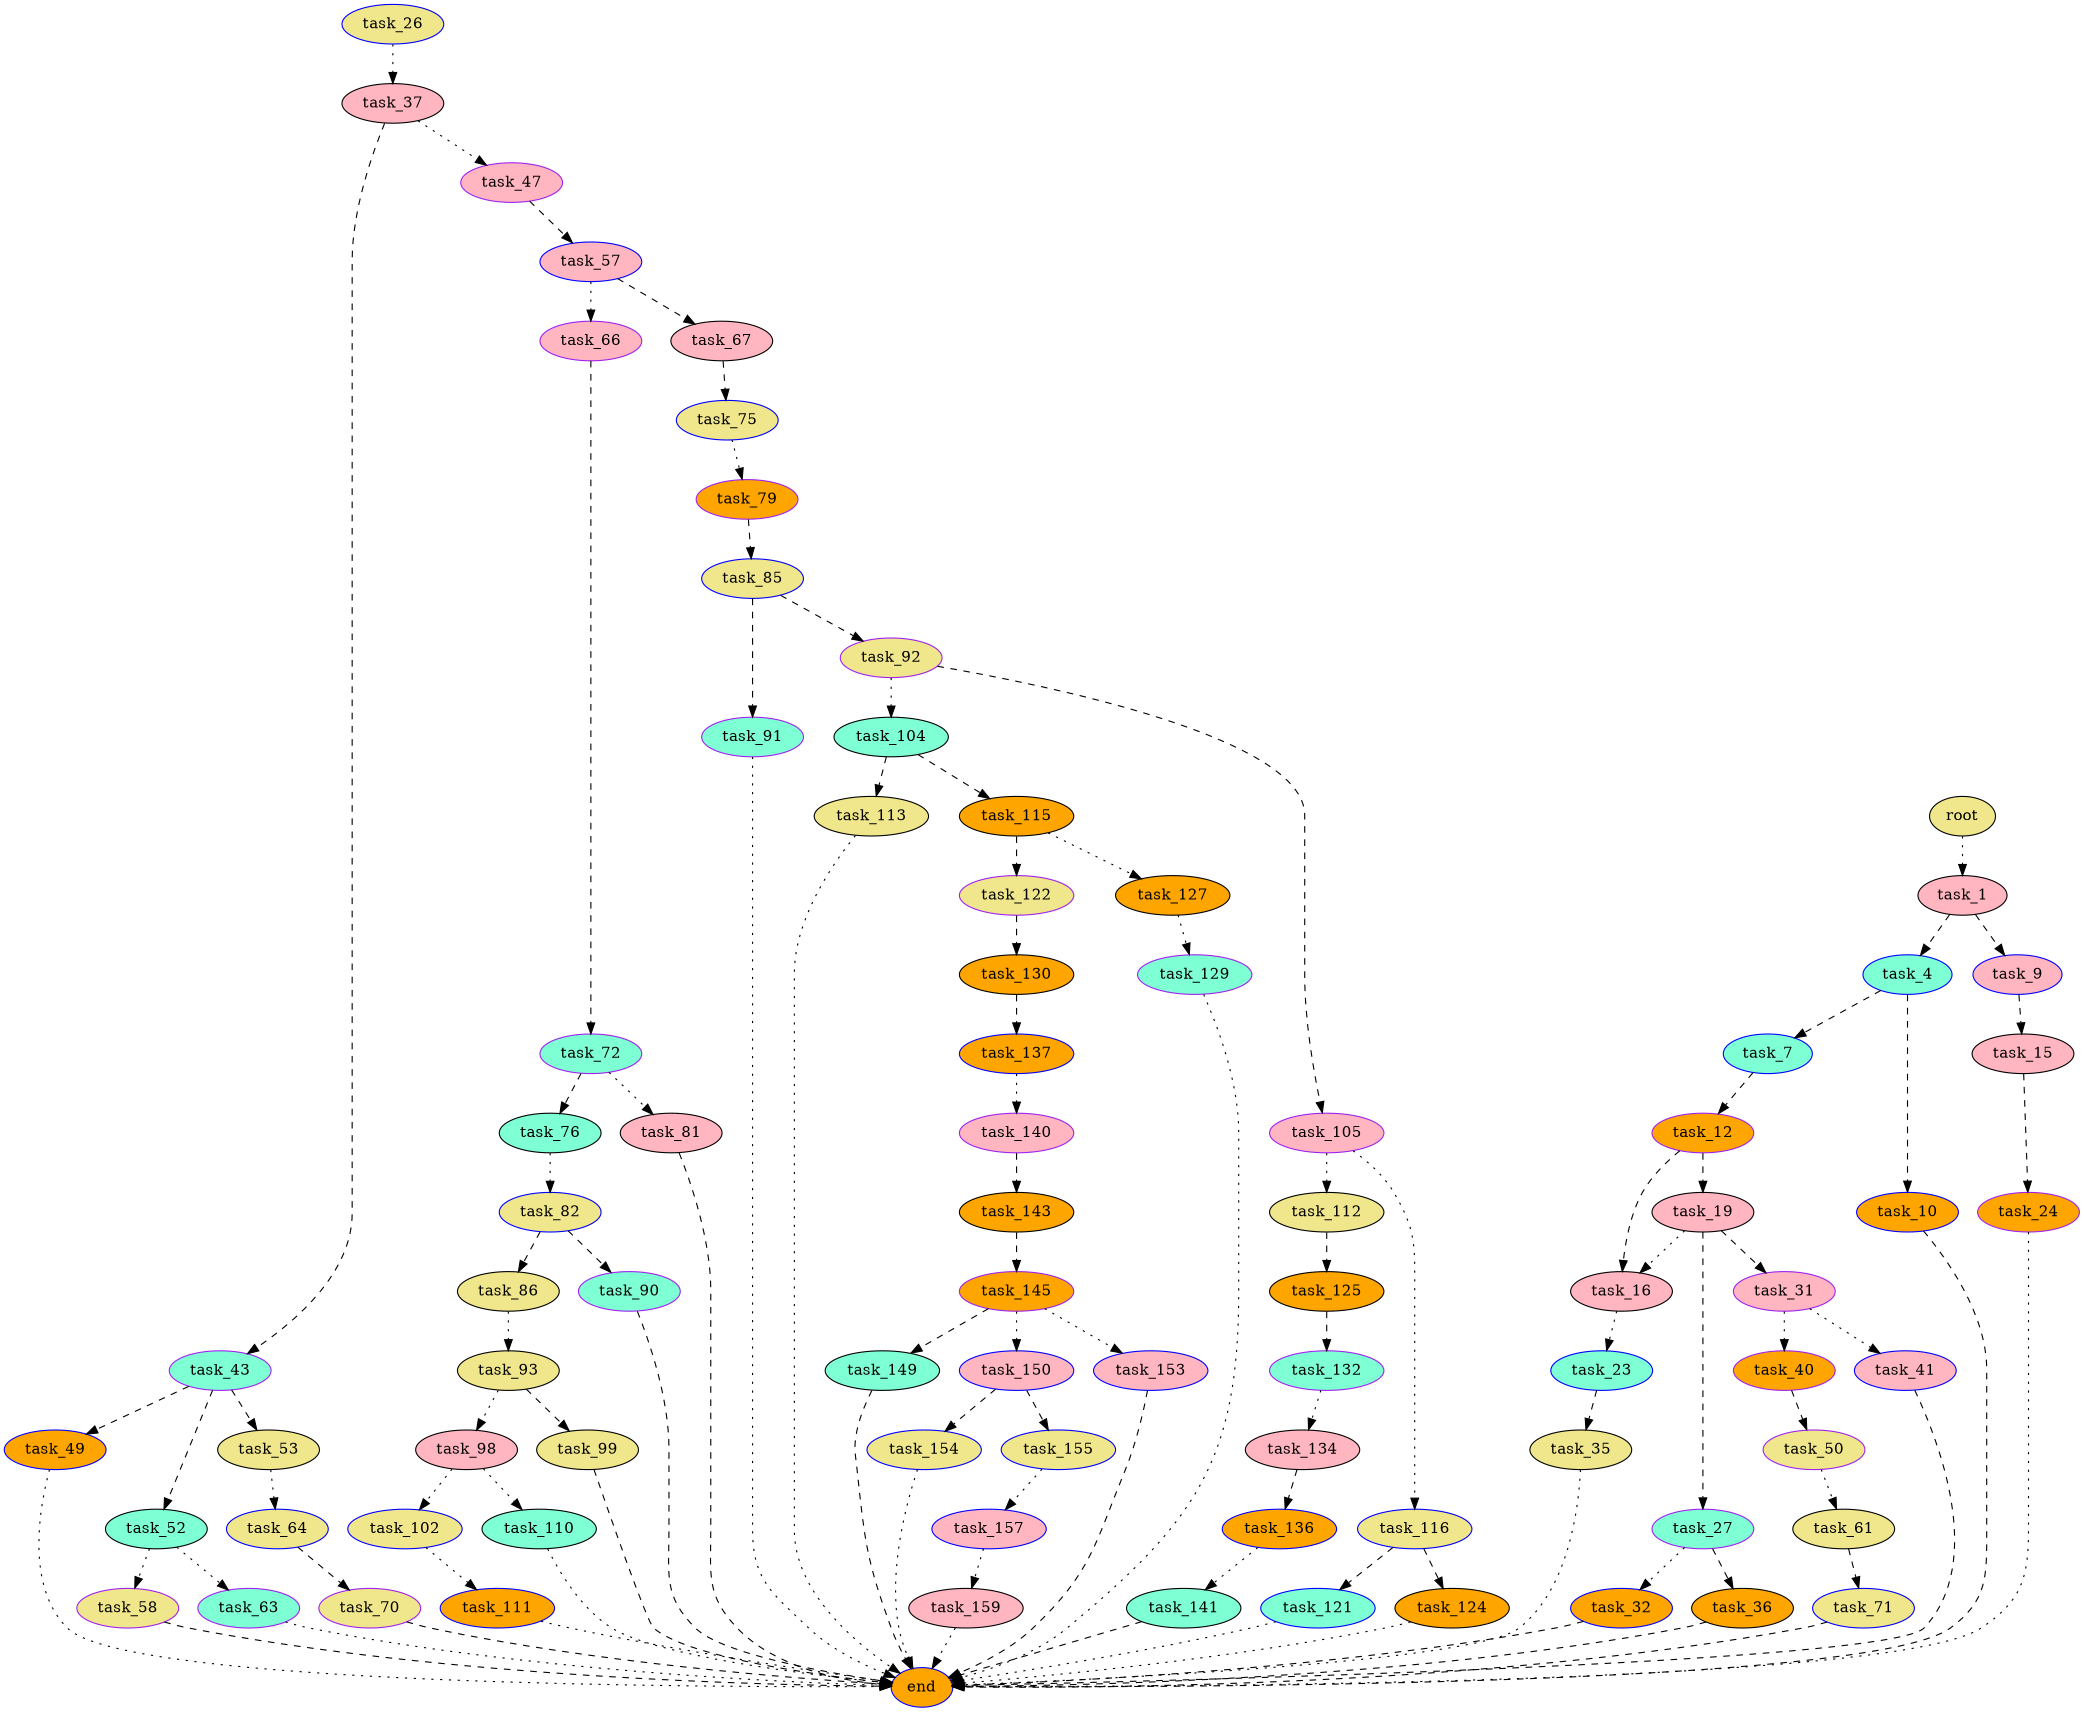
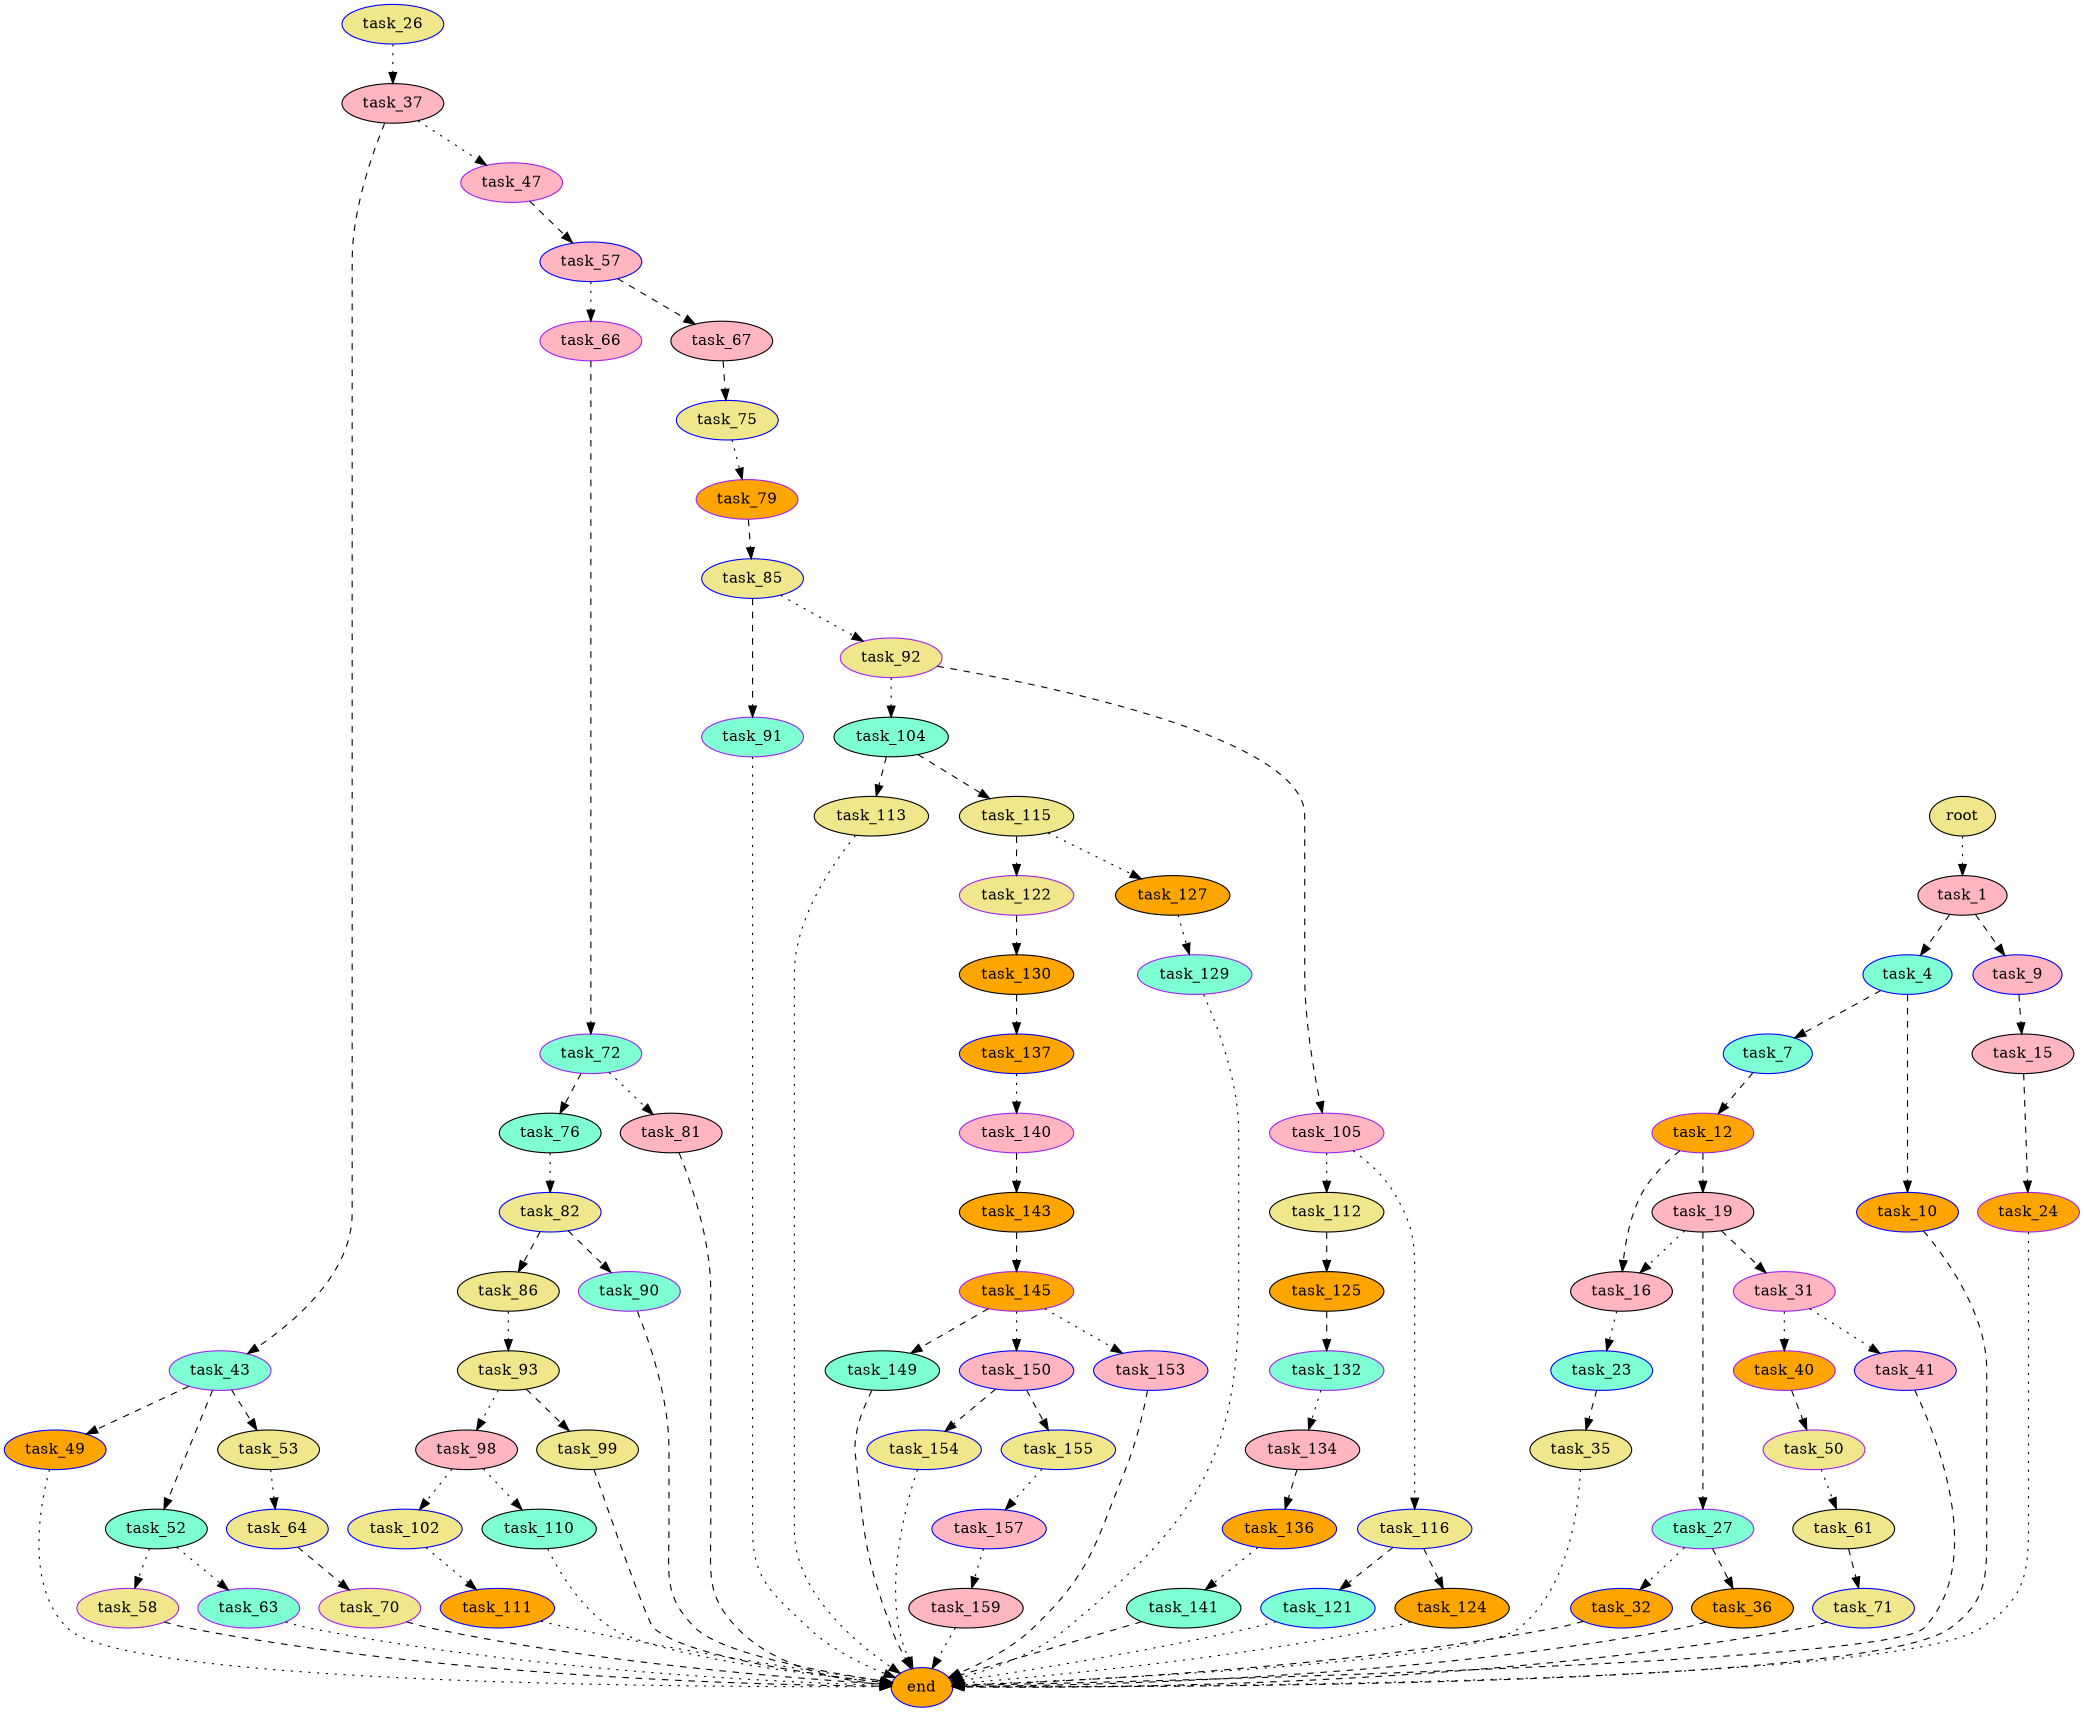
(817, 615) -> (817, 615)
(1017, 816) -> (1017, 816)
